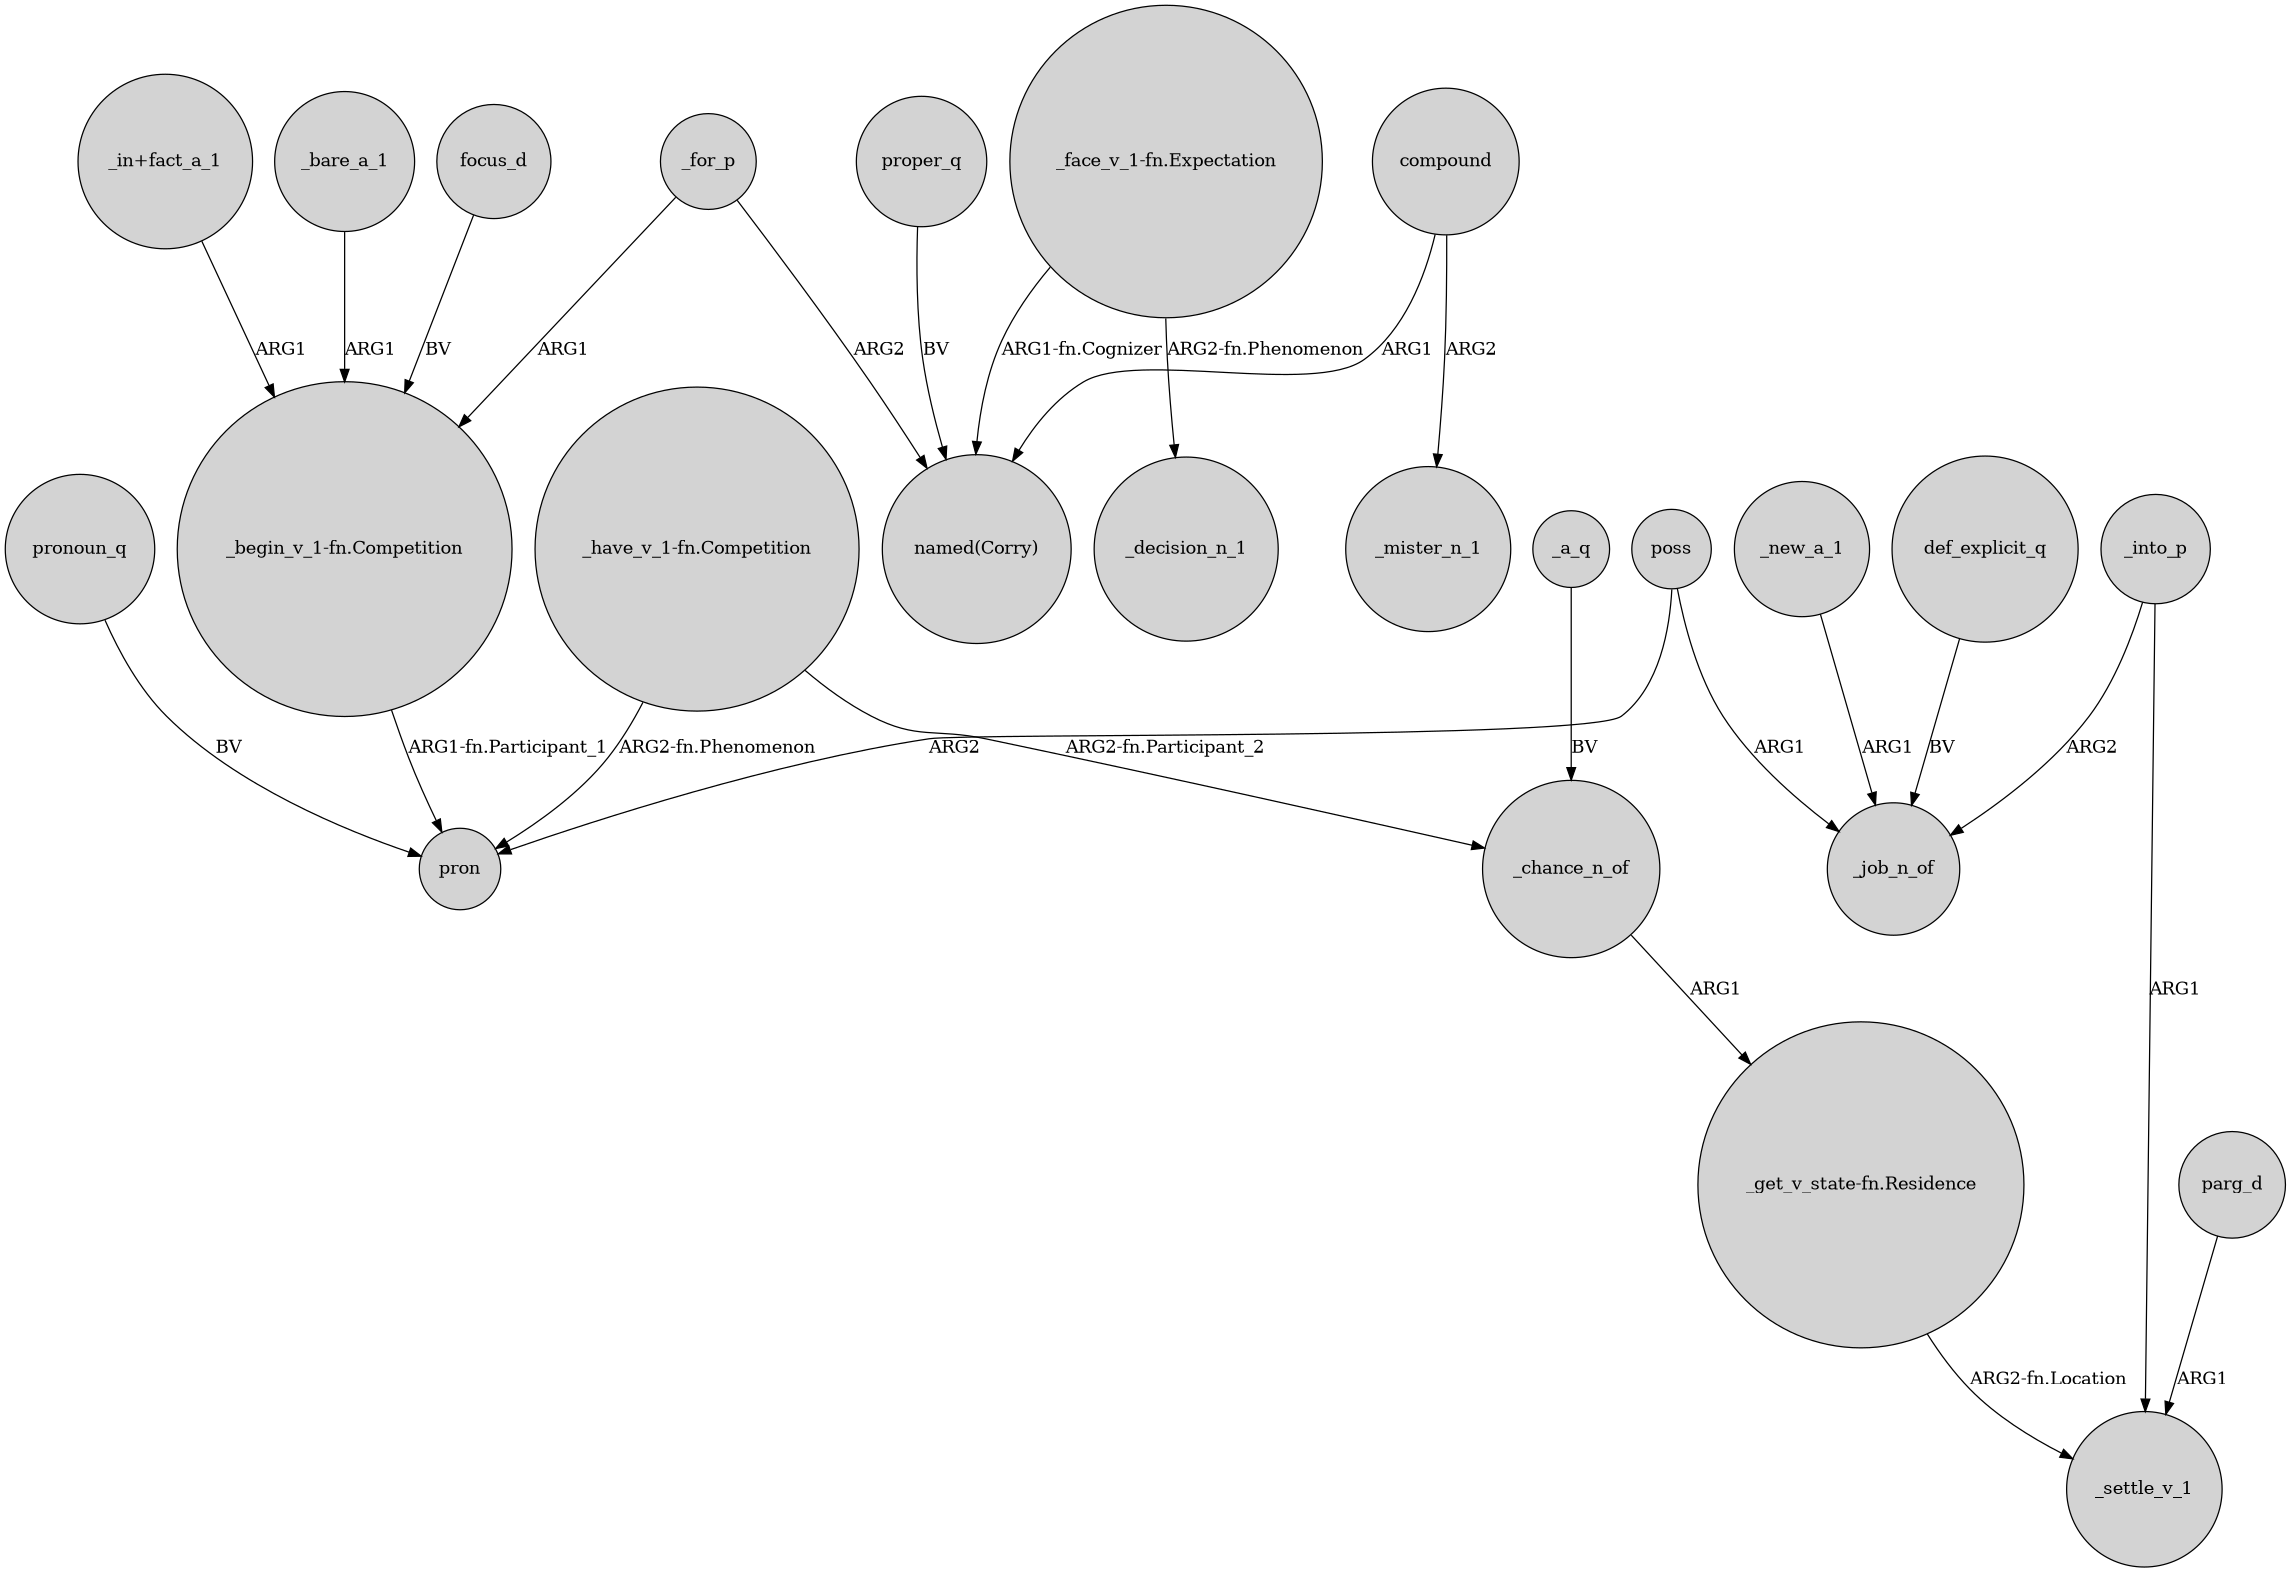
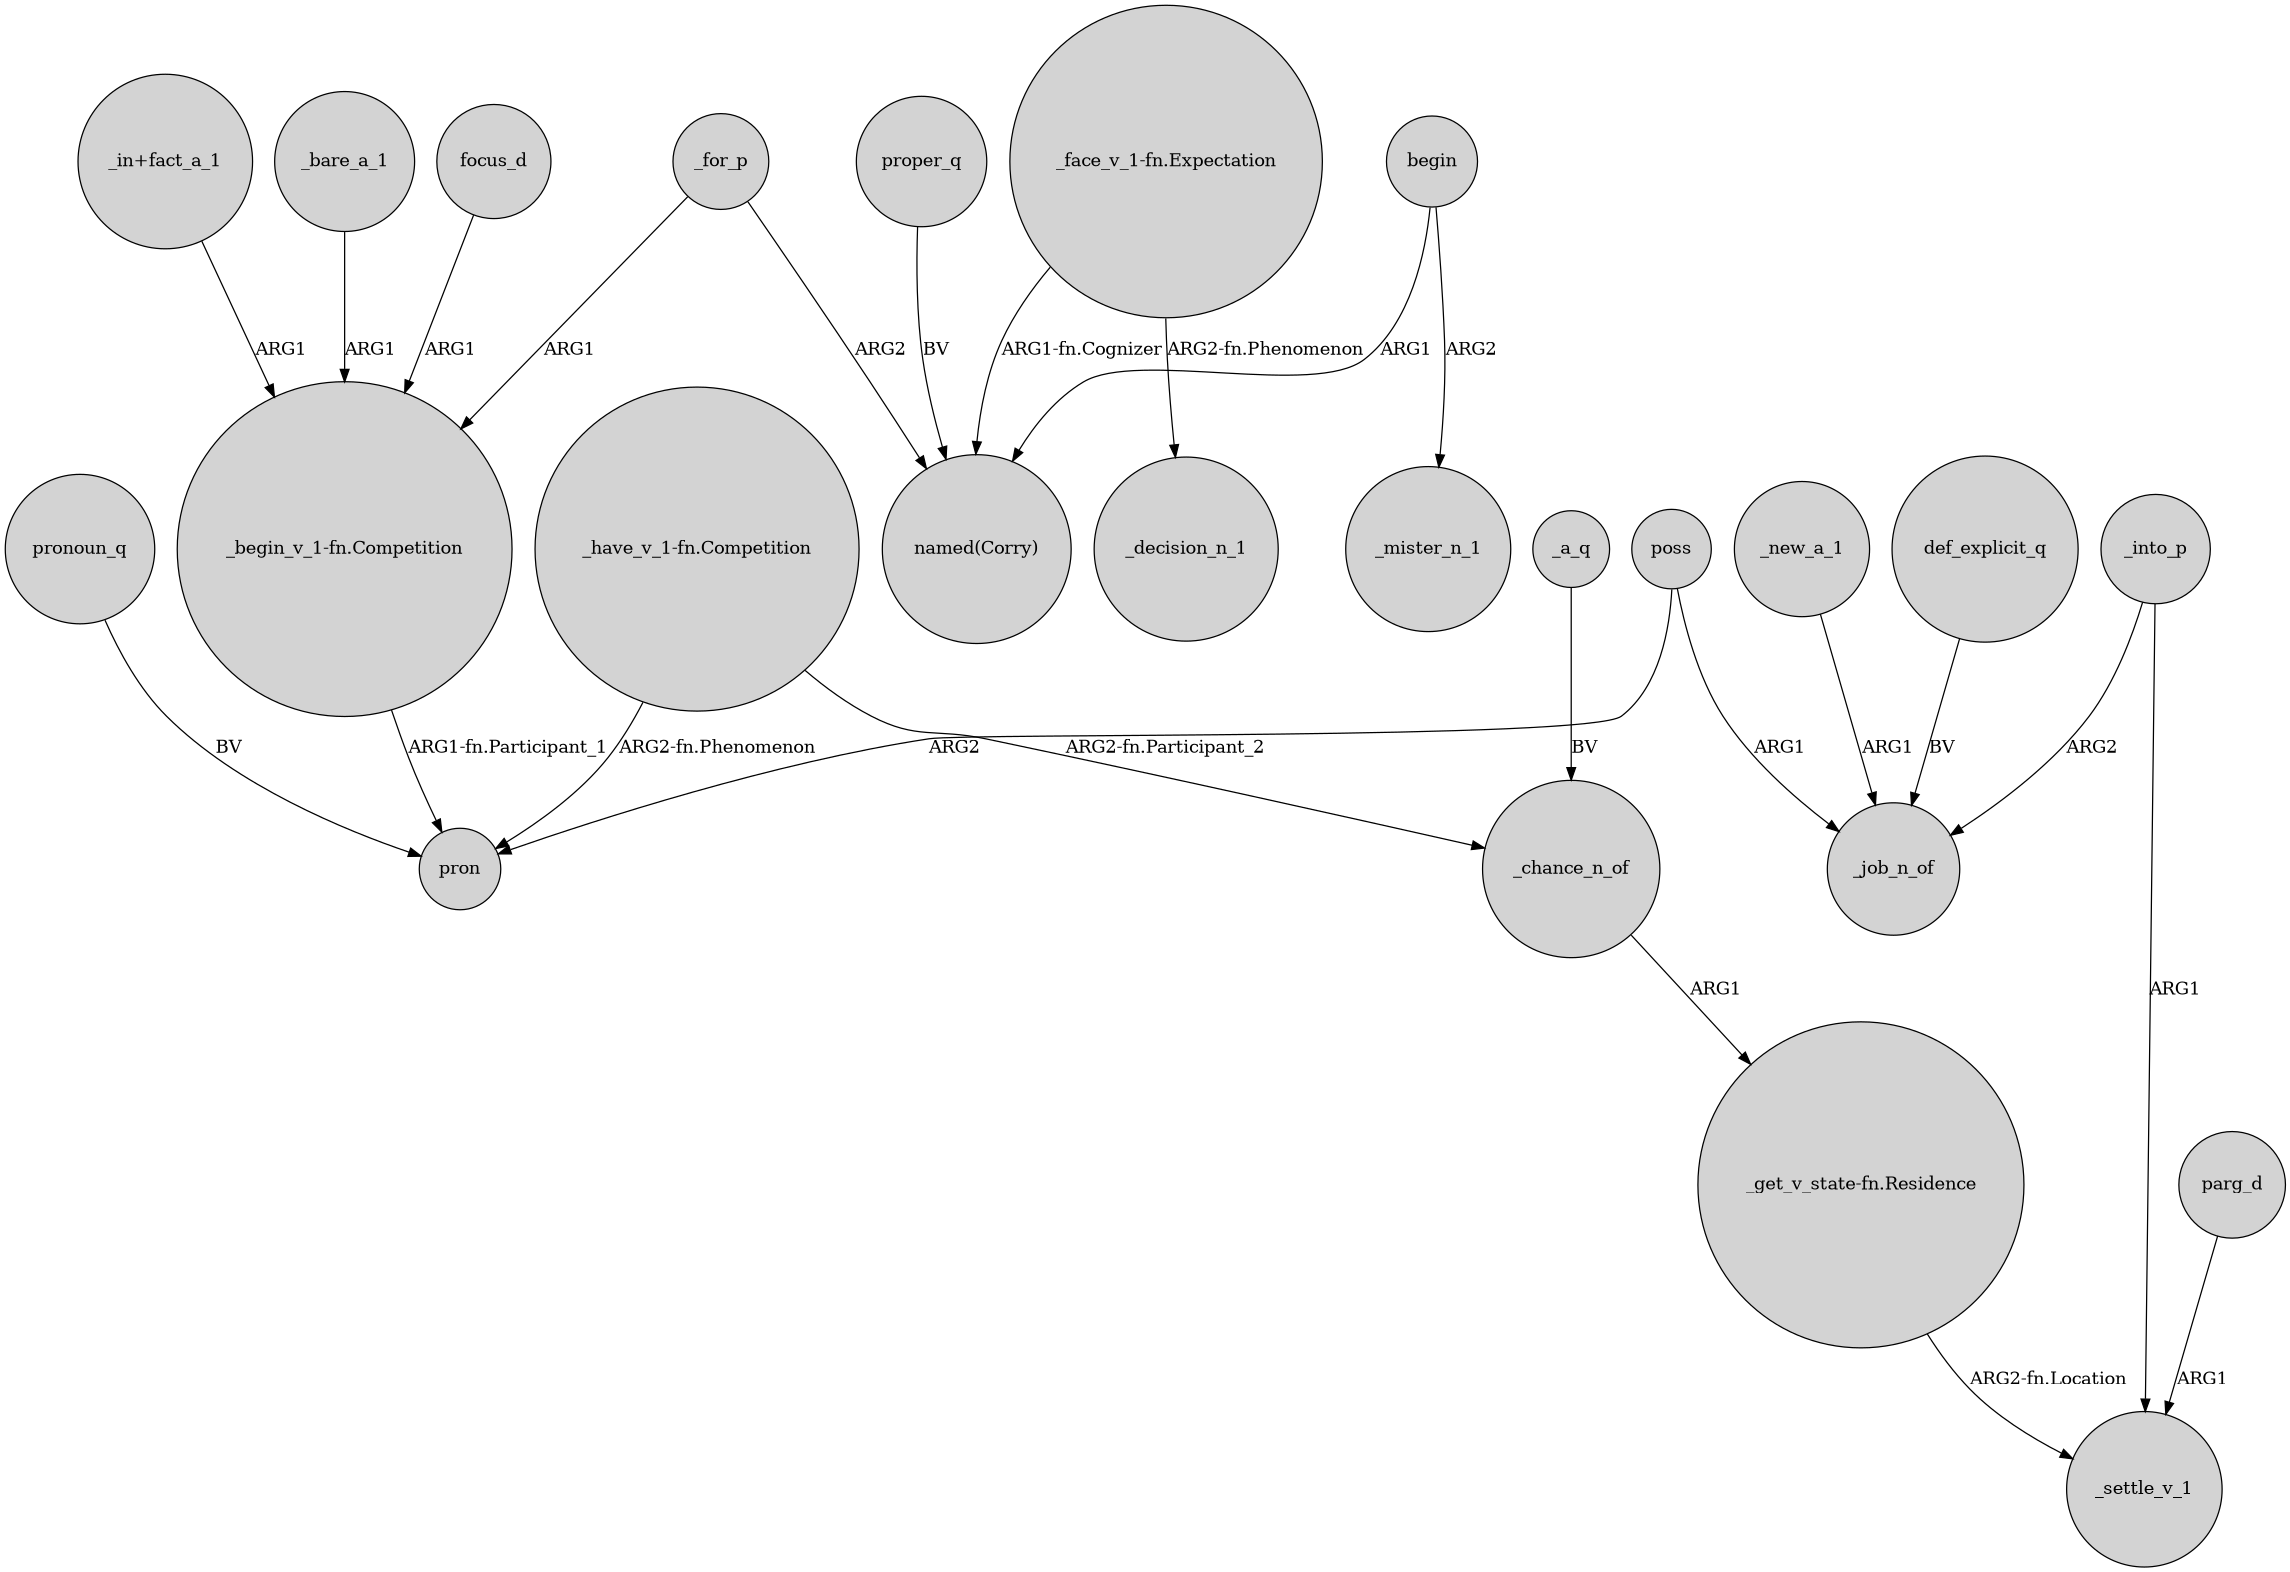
(1446, 162) -> (1432, 162)
(438, 350) -> (451, 350)
